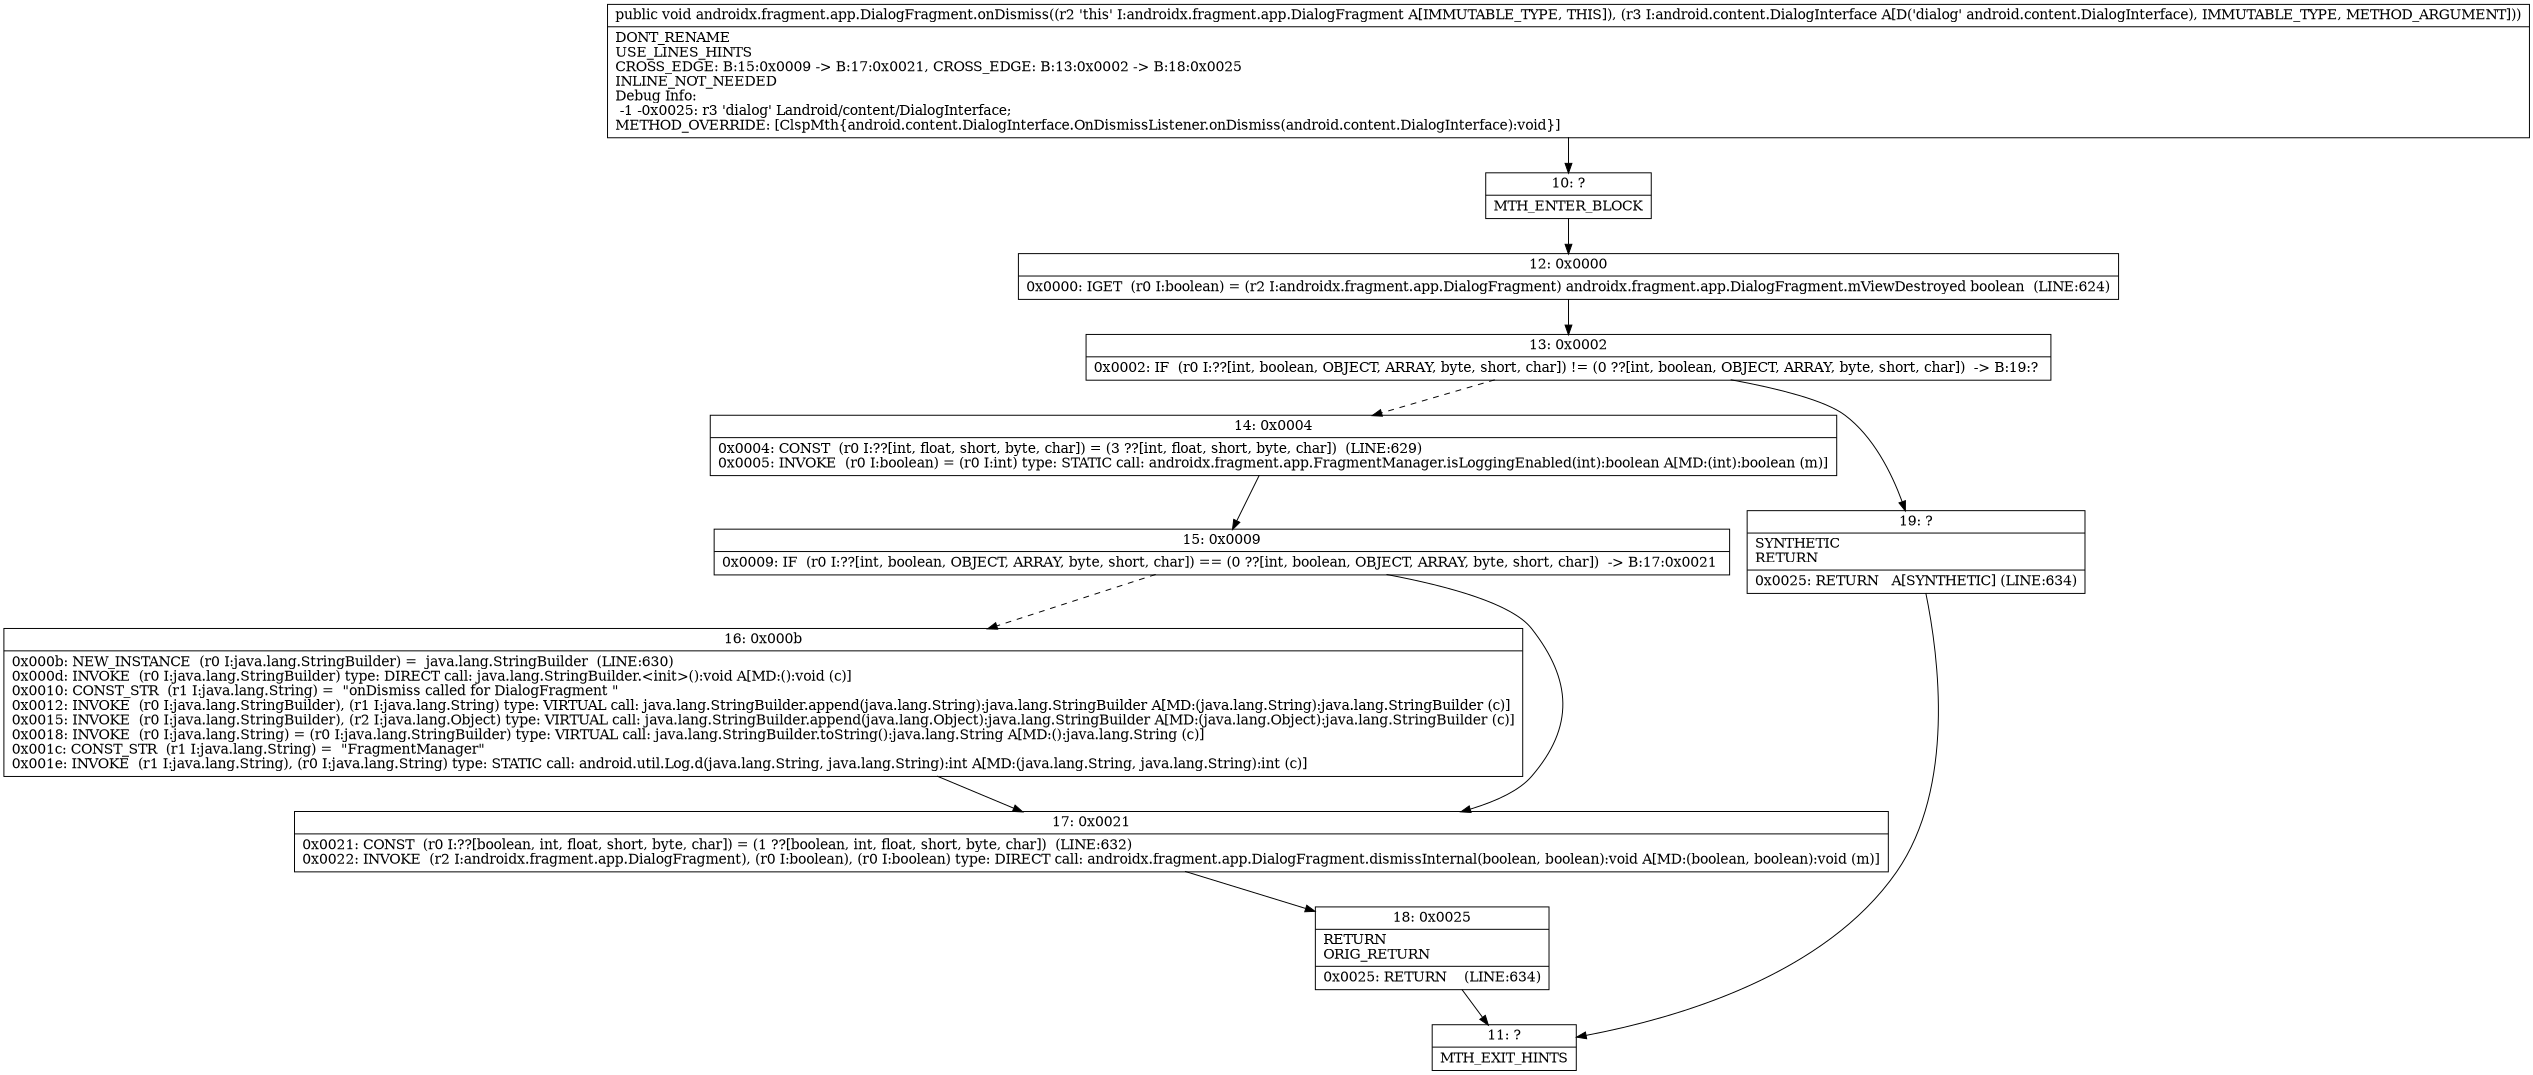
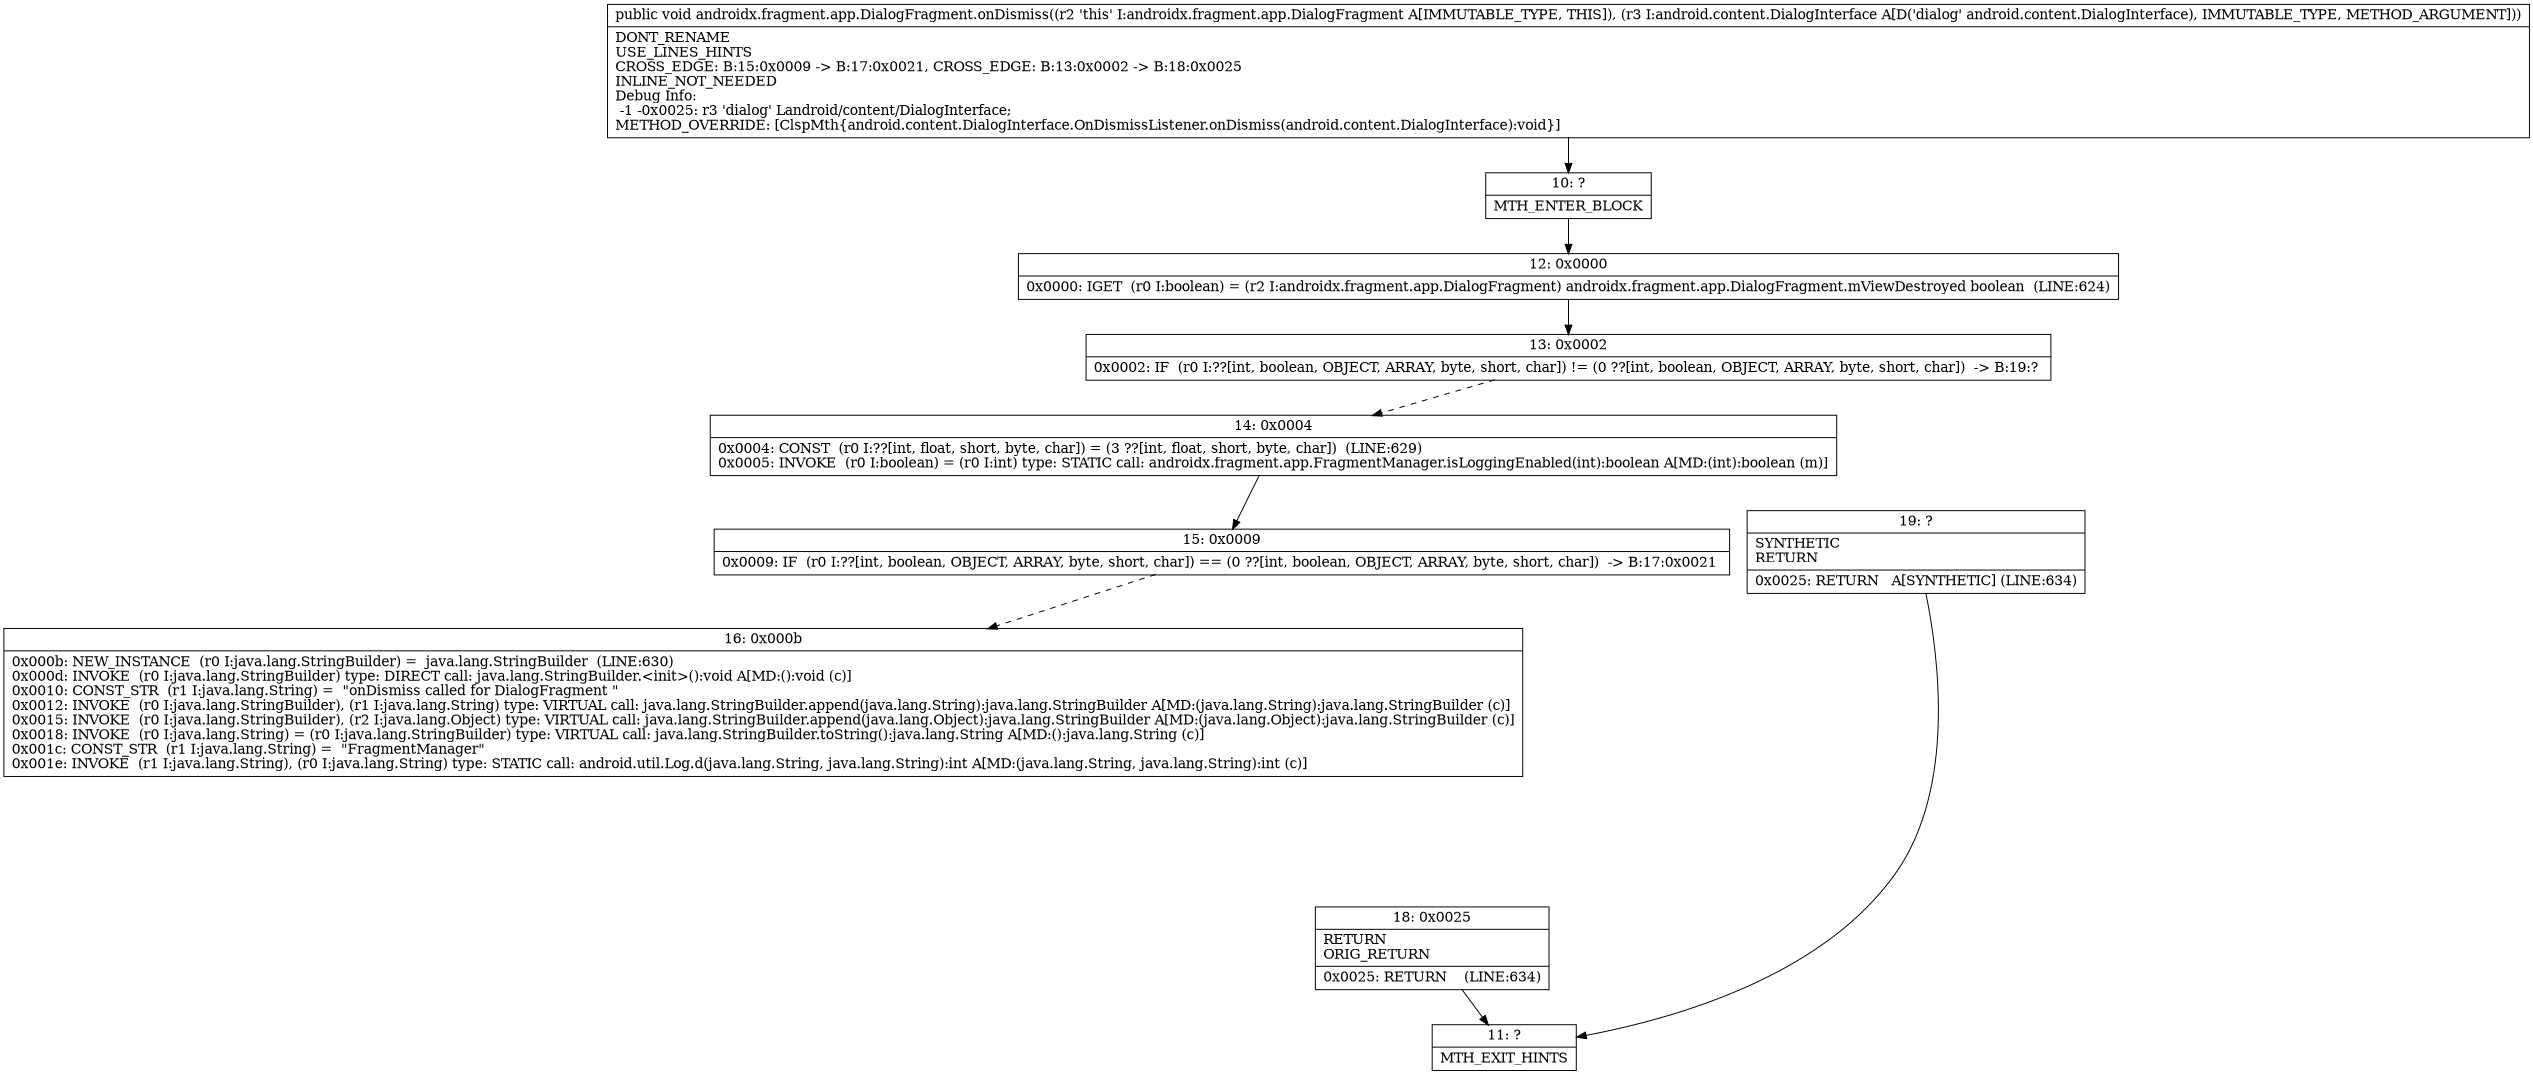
(1838, 411) -> none
(1091, 842) -> none
